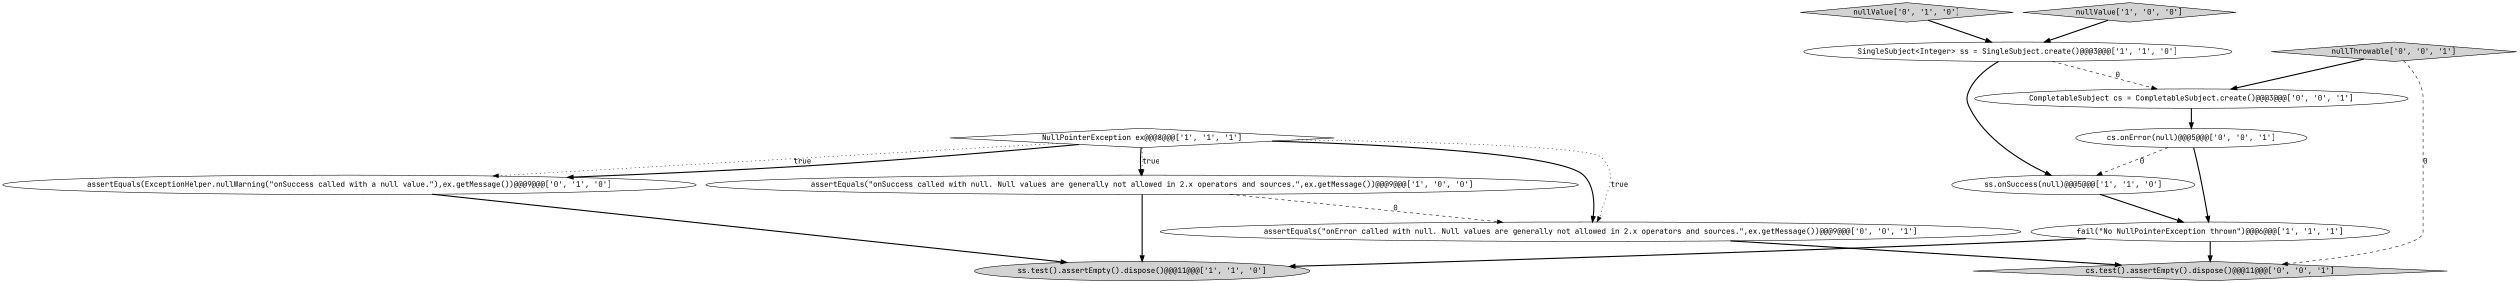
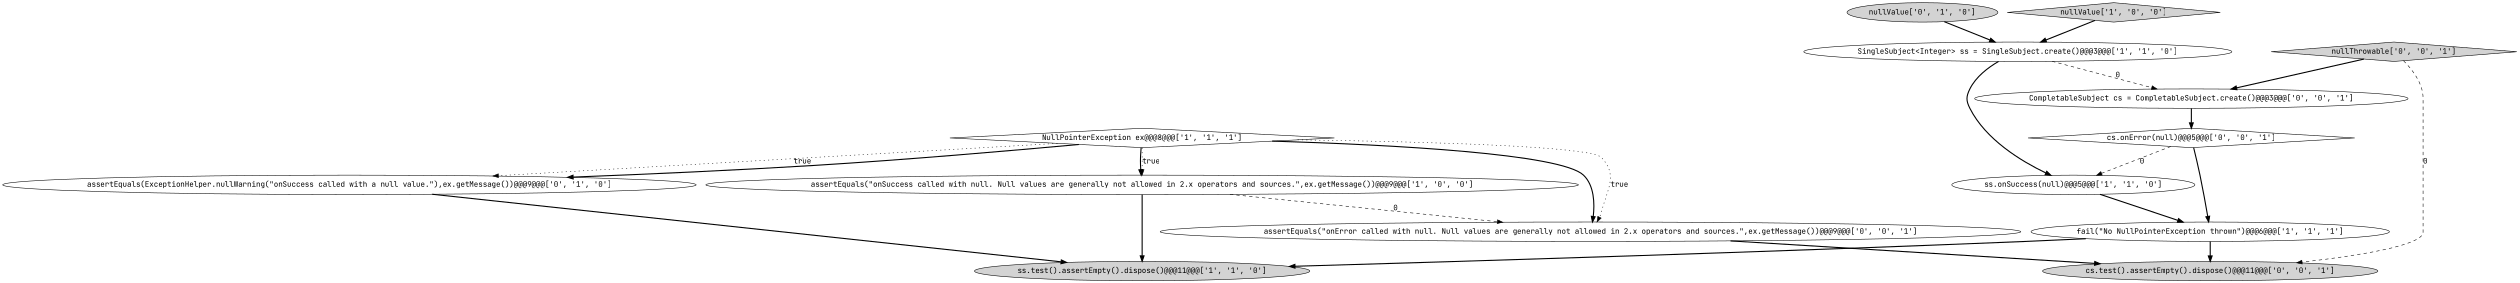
(1907, 12) -> (1922, 12)
(2191, 138) -> (2191, 138)
(2210, 271) -> (2210, 271)
